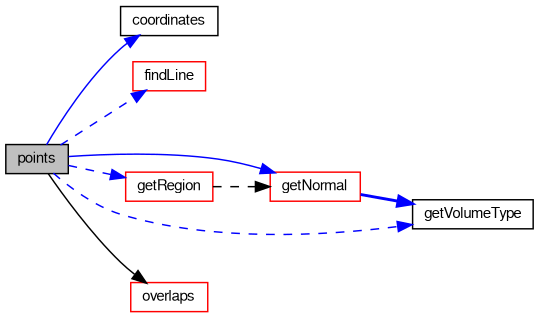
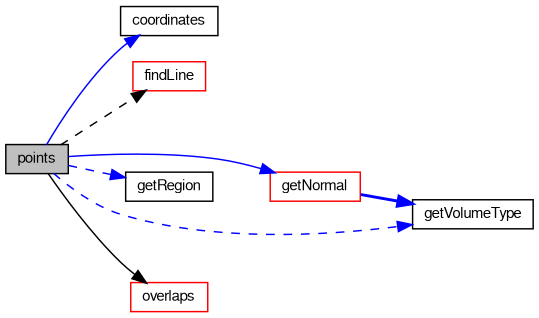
(97, 122) -> (97, 122)
(169, 187) -> (169, 187)
(234, 187) -> none
